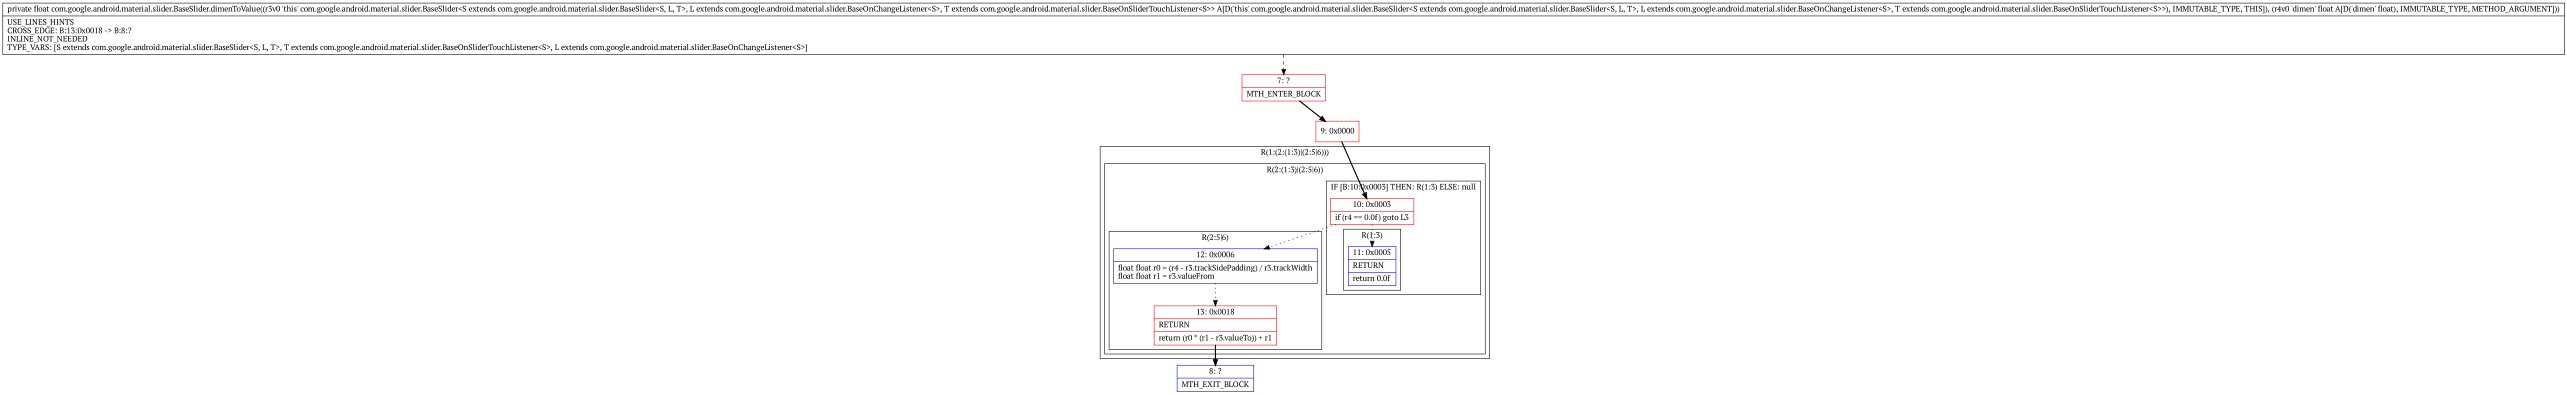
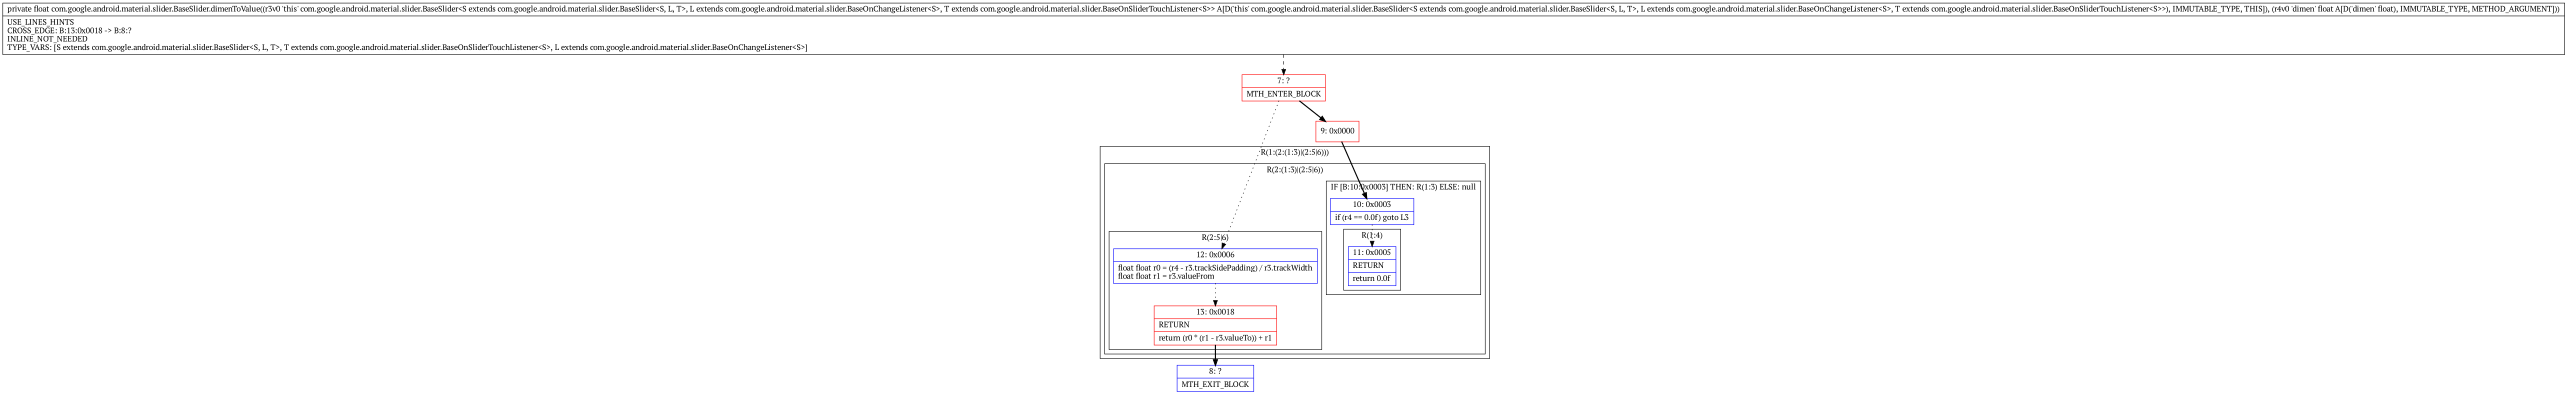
(1372, 212) -> (1372, 212)
(1303, 236) -> (1251, 172)
(1372, 236) -> (1372, 236)
